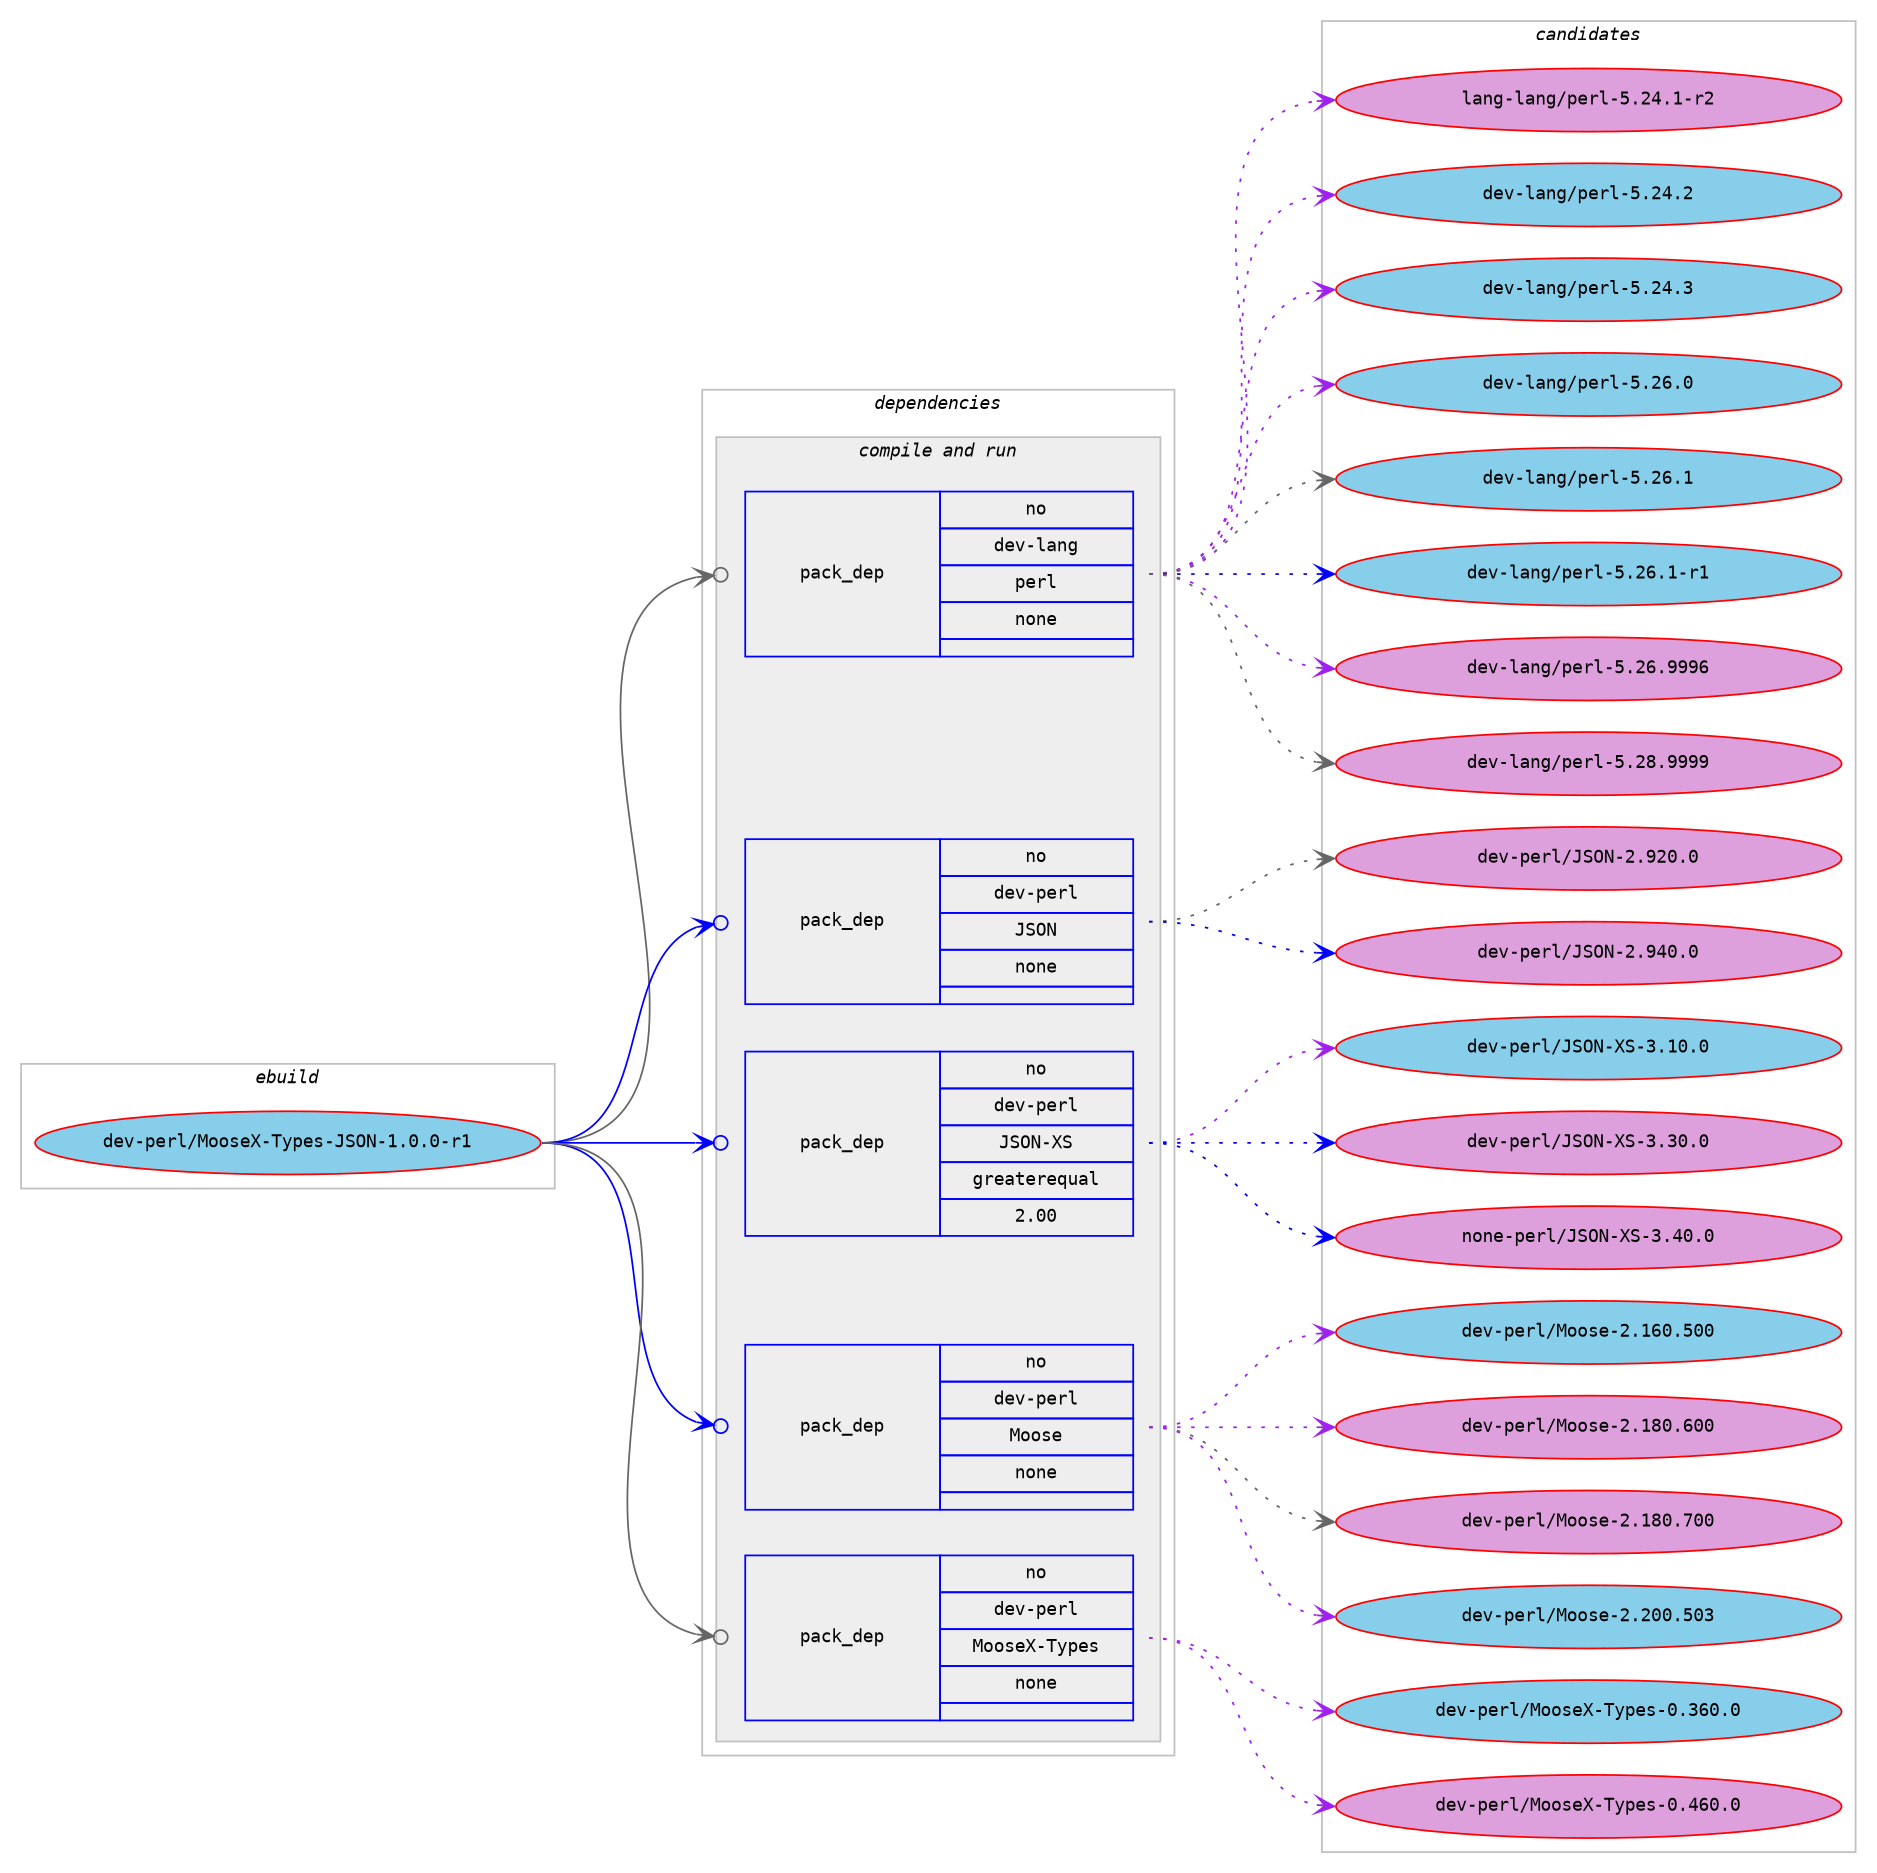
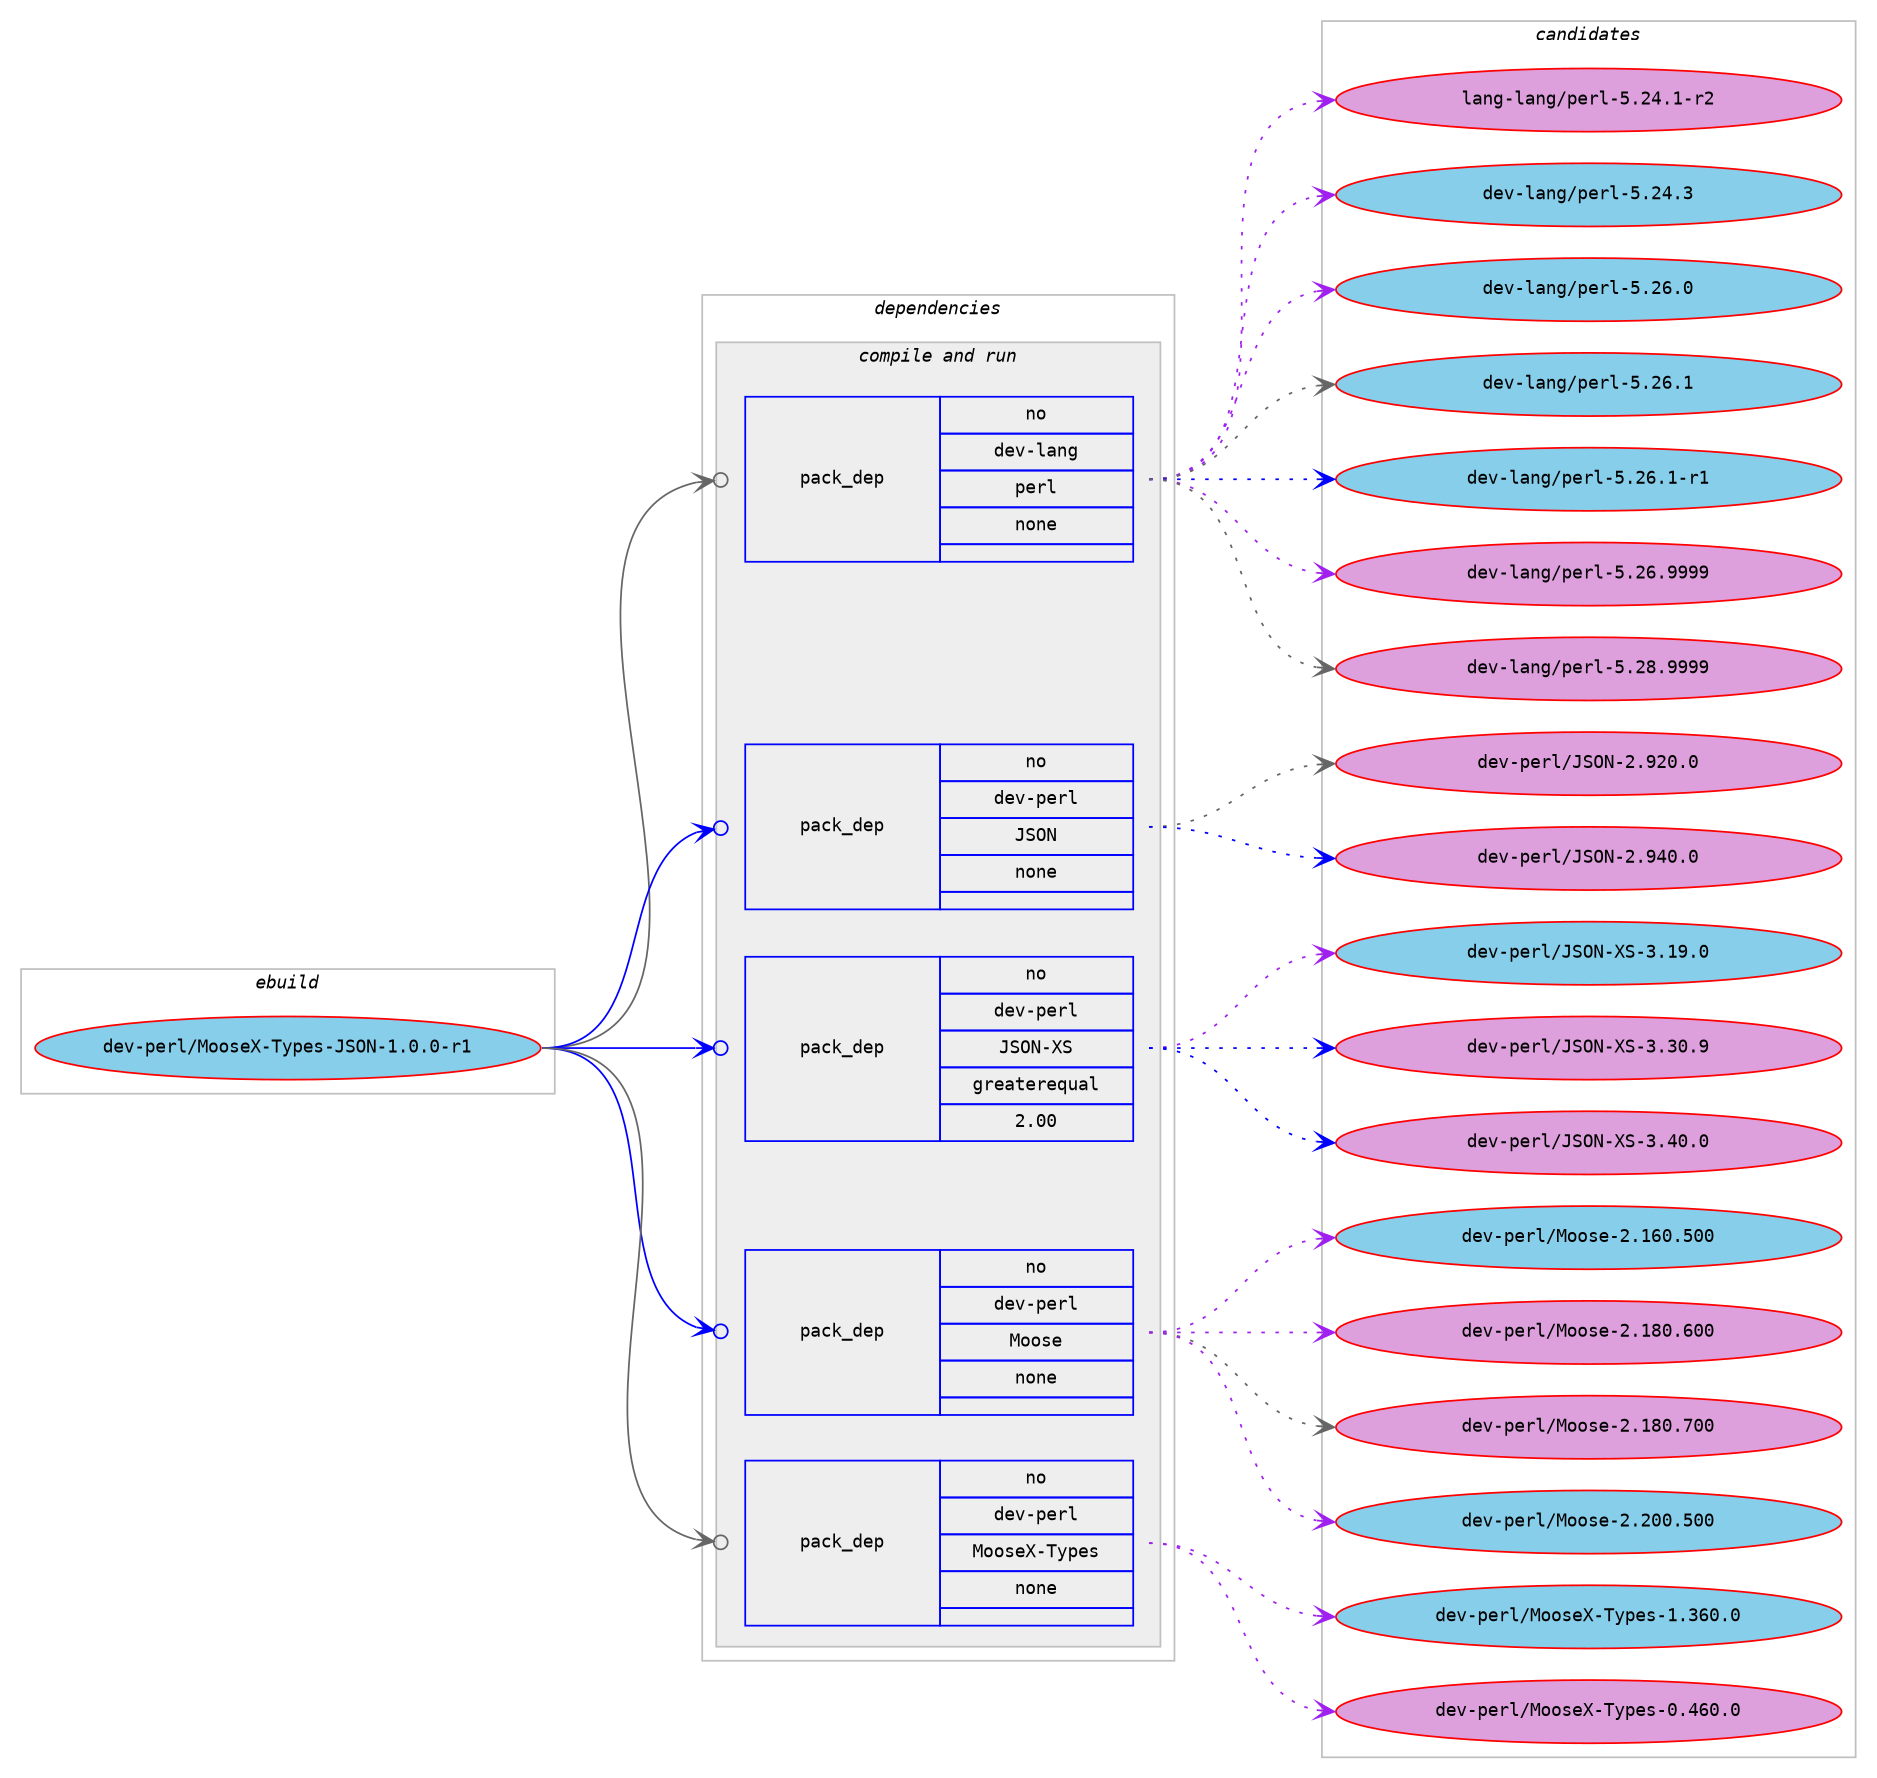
(1589, 195) -> none
(1589, 669) -> (1589, 574)
(1589, 1048) -> (1589, 953)
(1589, 1143) -> (1589, 1048)
(1589, 1238) -> (1589, 1143)
(1589, 1617) -> (1589, 1522)
(1589, 1712) -> (1589, 1617)
